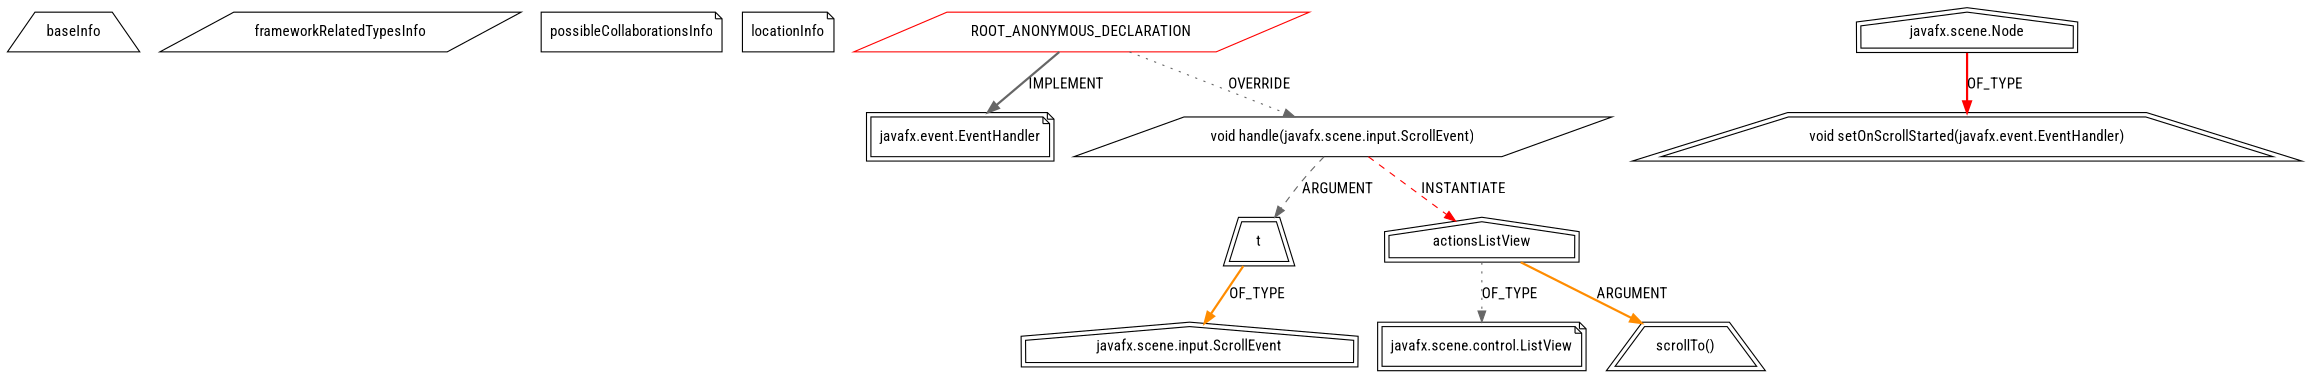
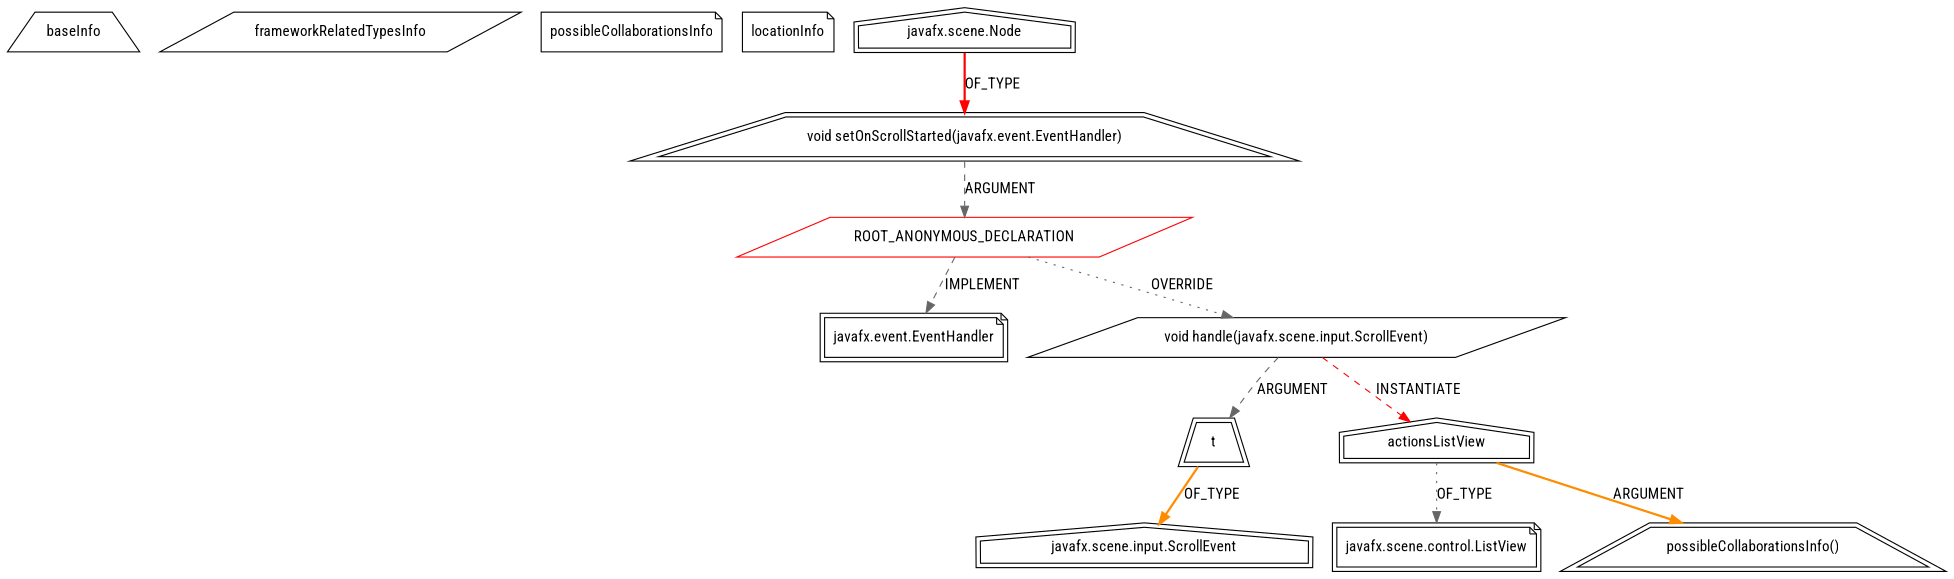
(1028, 79) -> (943, 280)
none -> (965, 184)
(1686, 346) -> (1753, 547)
